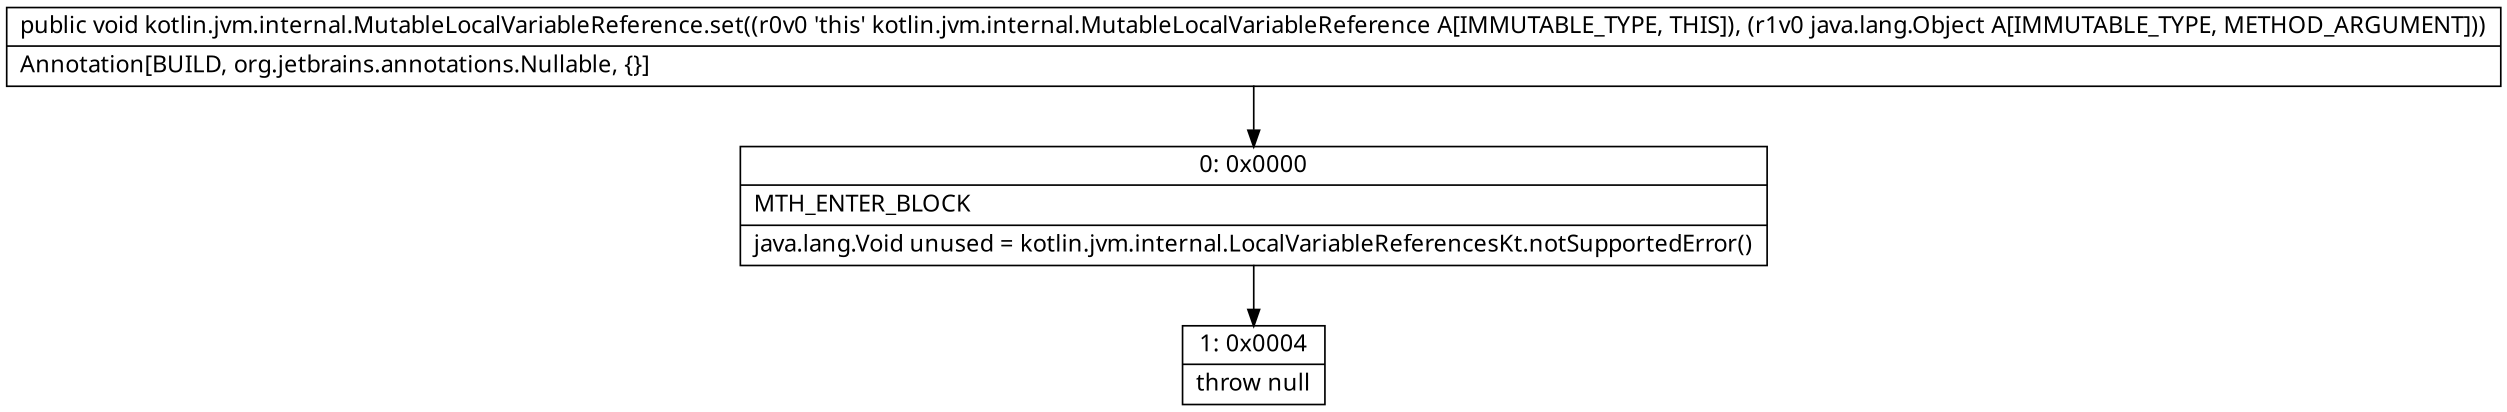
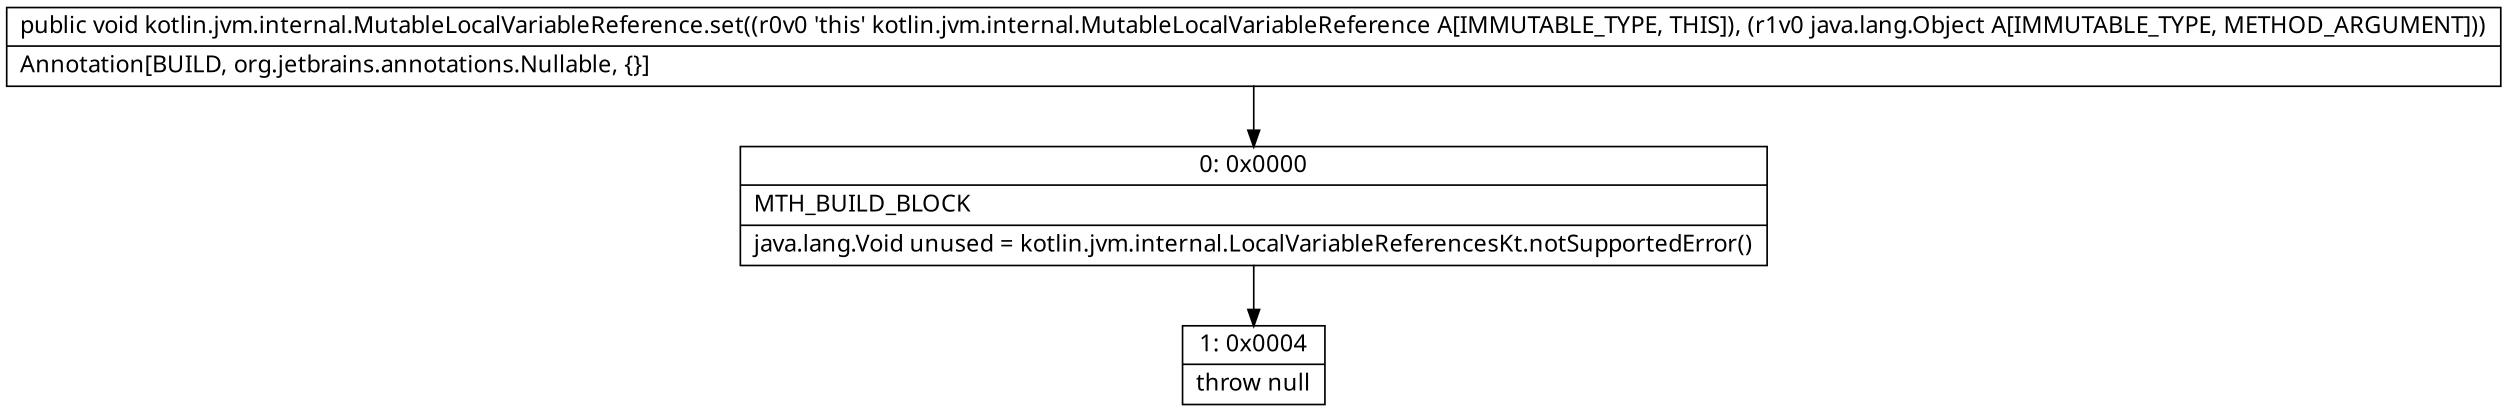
(863, 204) -> (863, 204)
